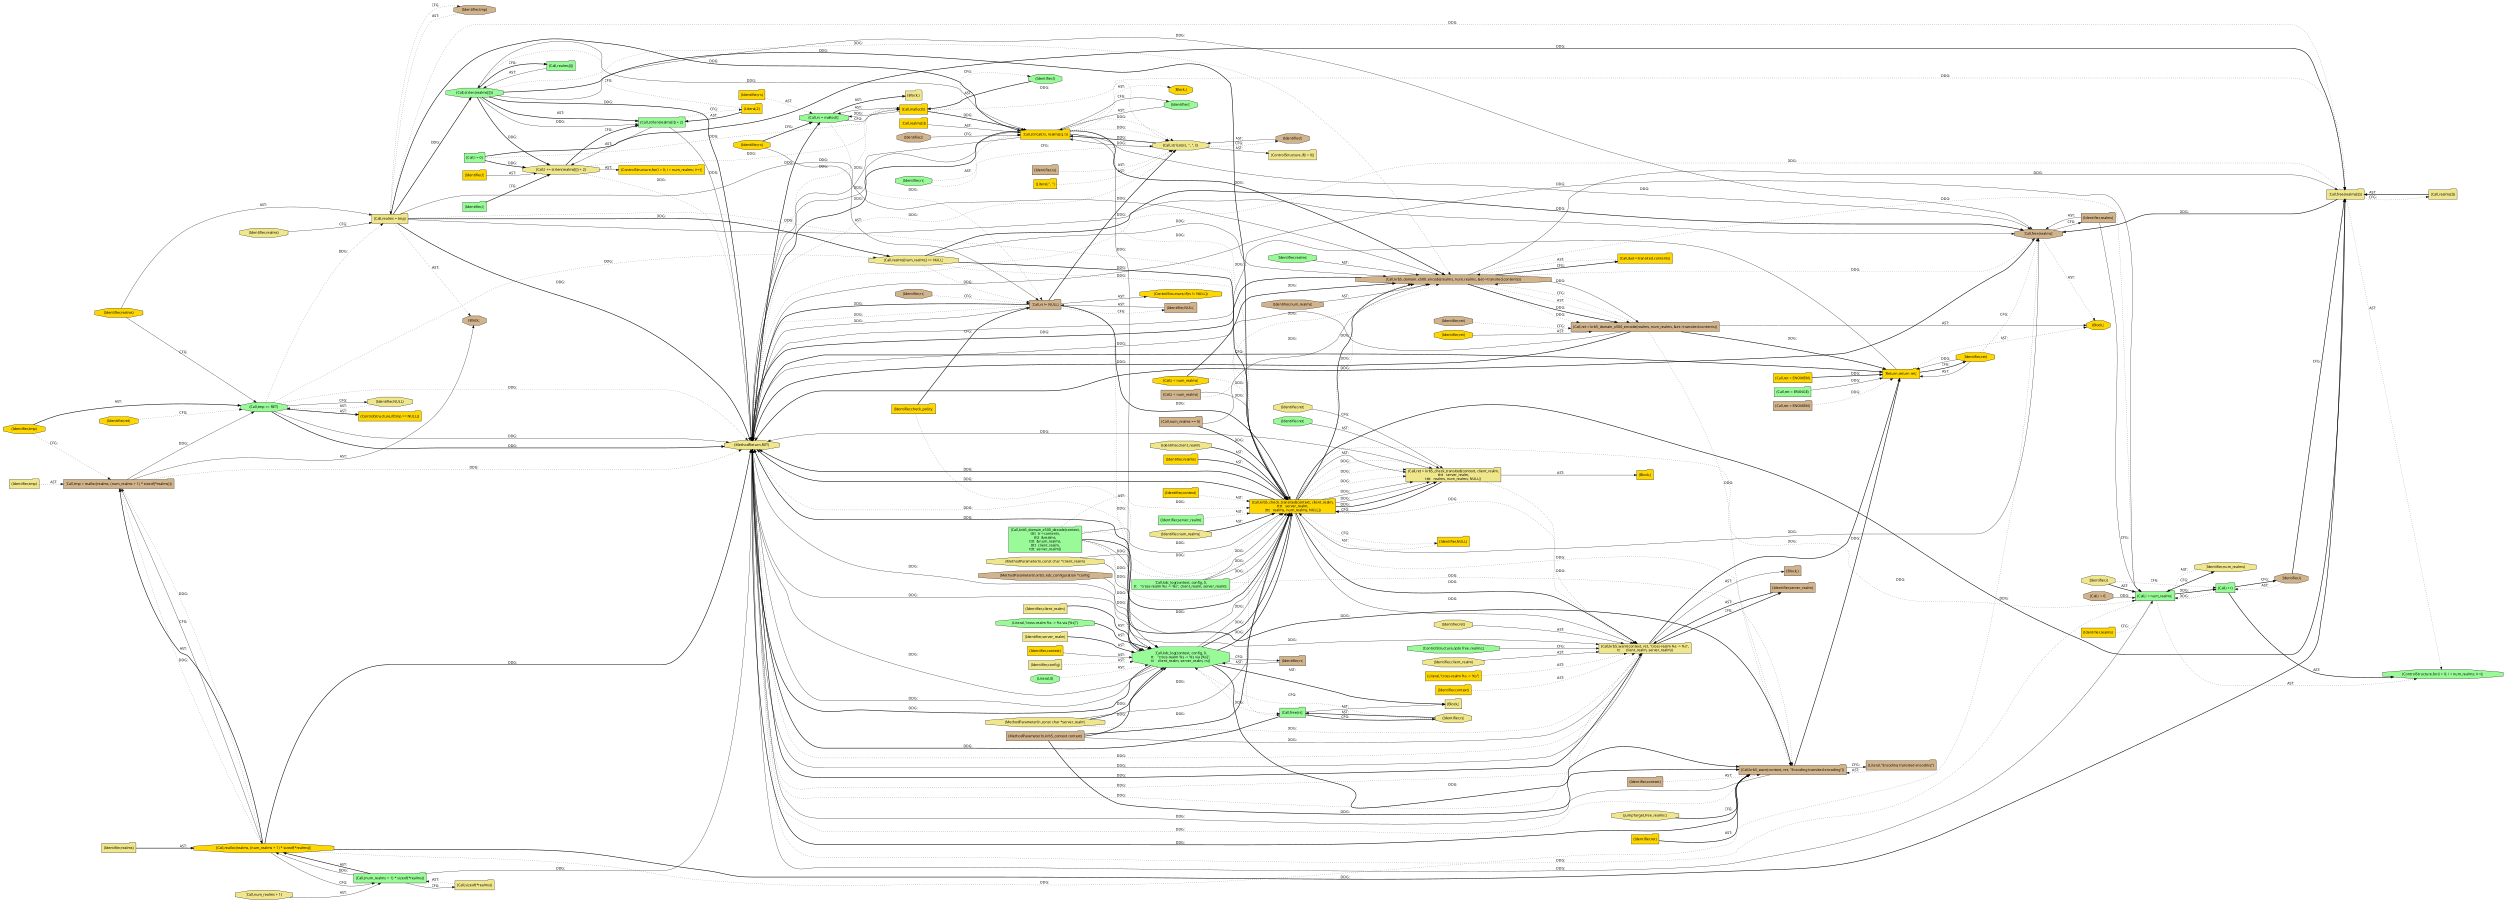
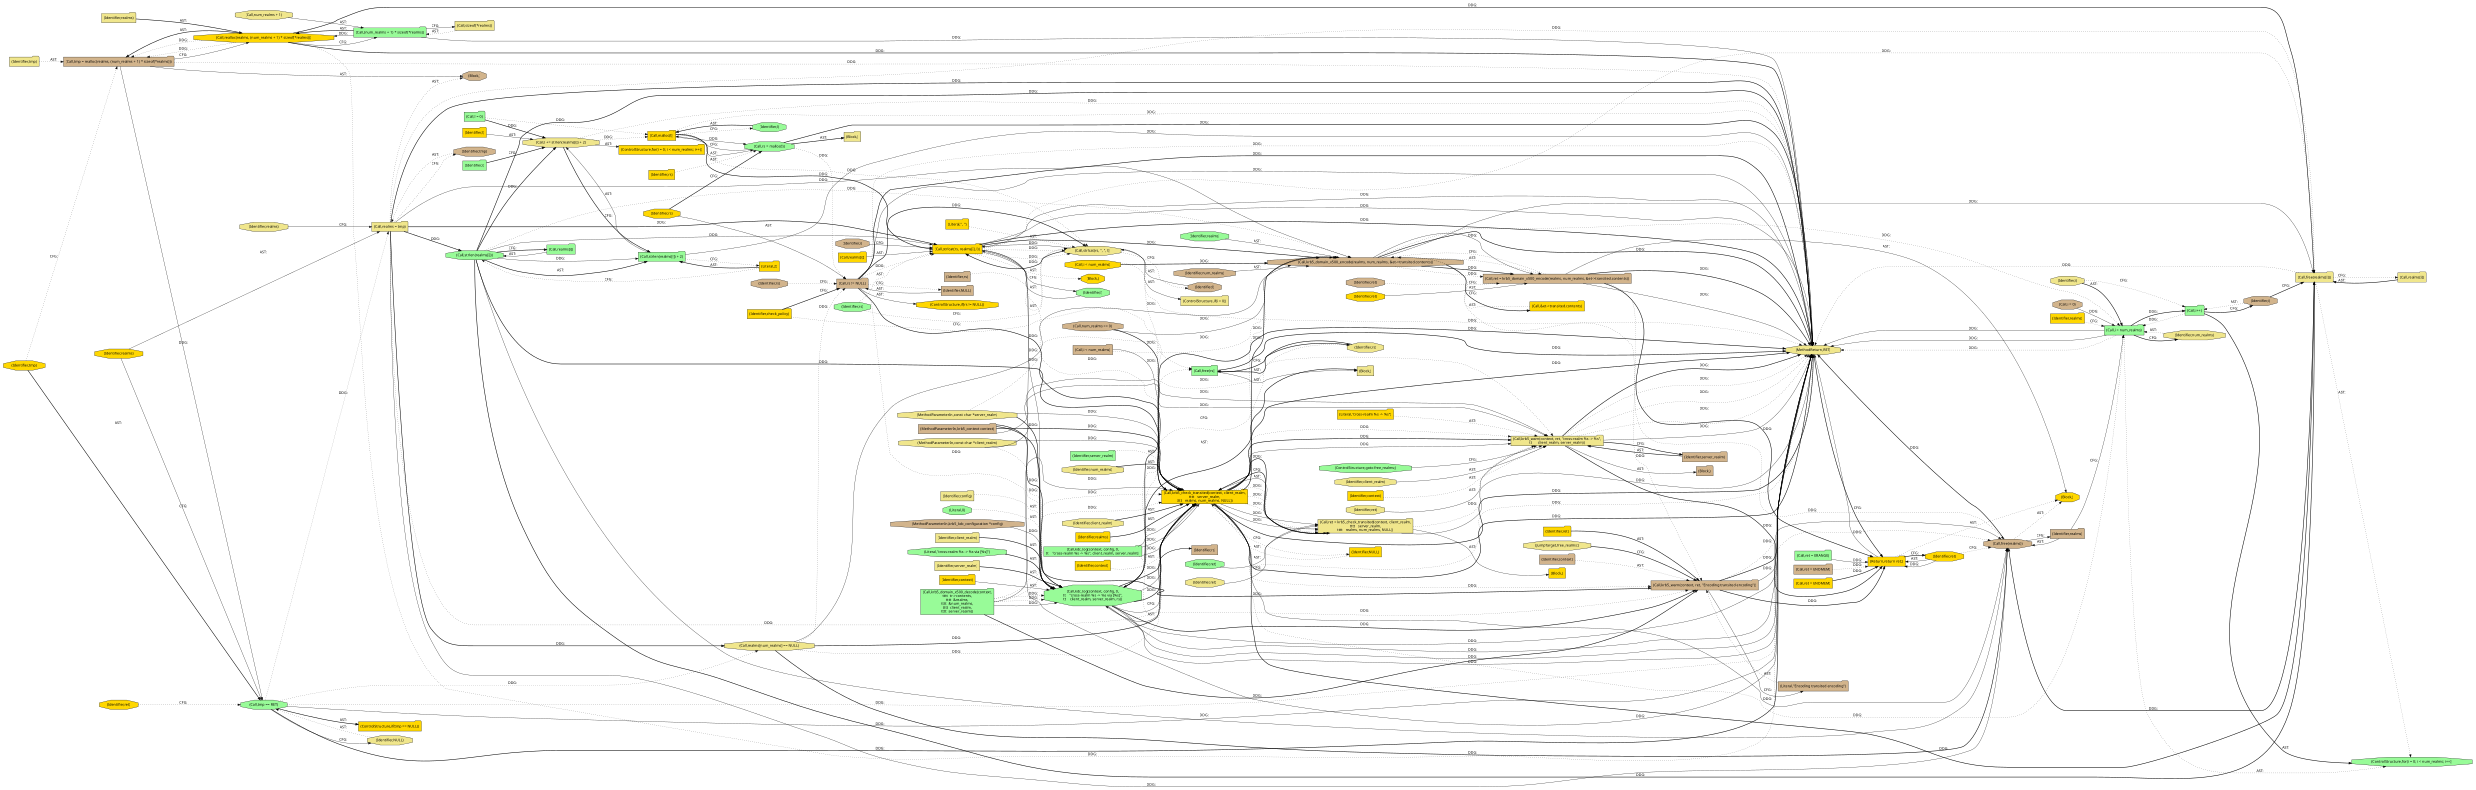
(1460, 49) -> (1460, 777)
(776, 246) -> (1387, 124)
none -> (895, 264)
(1181, 422) -> (1093, 326)
(1122, 496) -> (957, 324)
